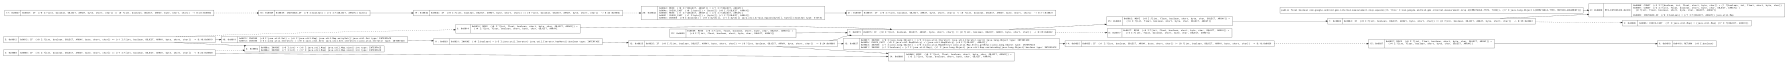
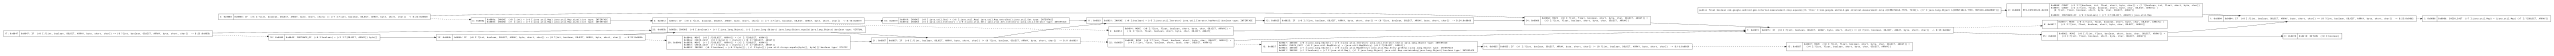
(1544, 16) -> (2221, 15)
none -> (758, 30)
none -> (1043, 30)
(840, 38) -> (1709, 25)
none -> (1093, 42)
(209, 44) -> (631, 21)
(840, 44) -> (1247, 44)
(1575, 44) -> (2225, 36)
